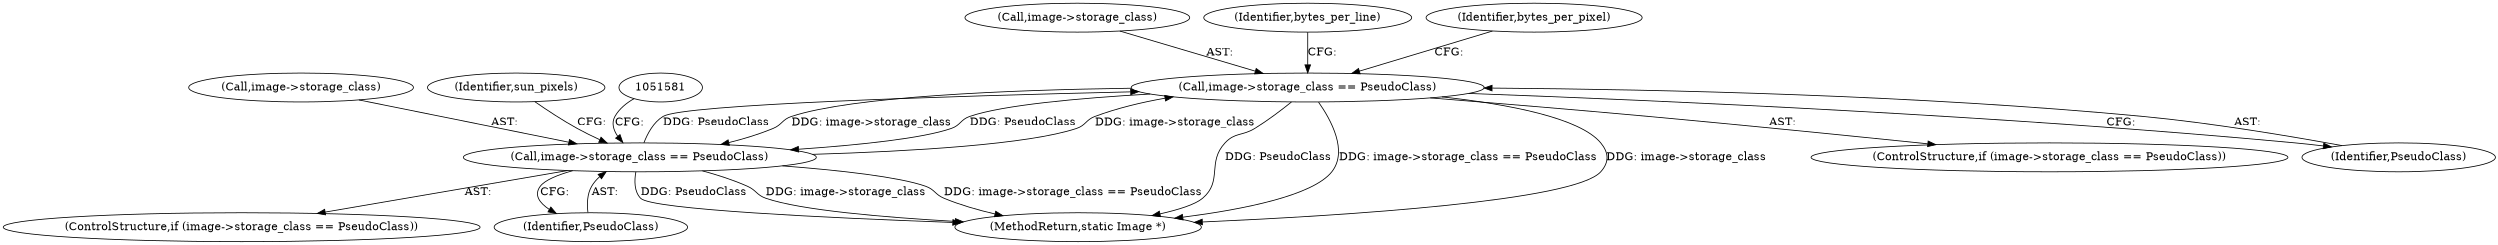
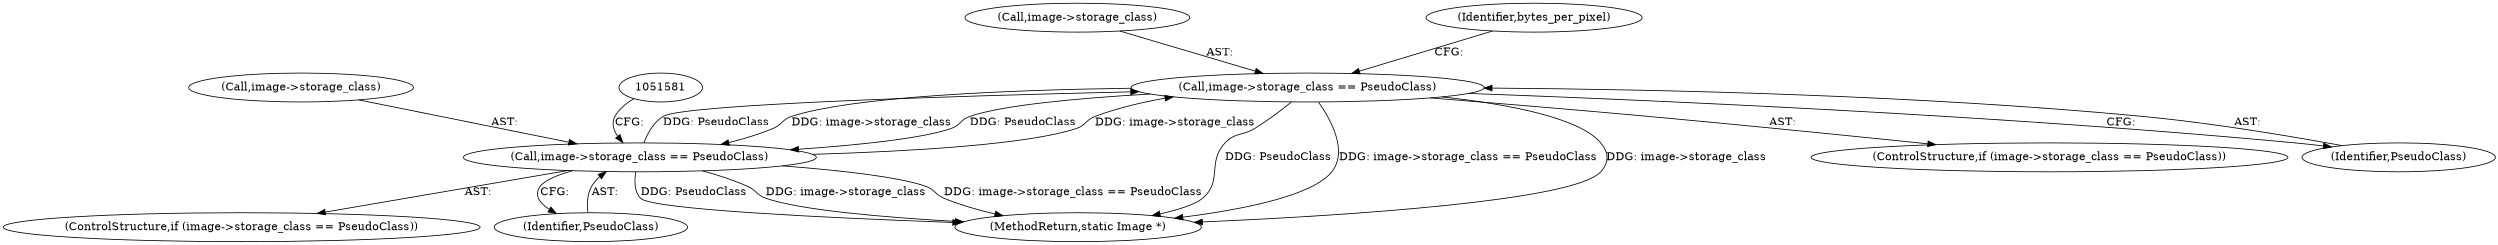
(1308, 18) -> none
(516, 88) -> none
